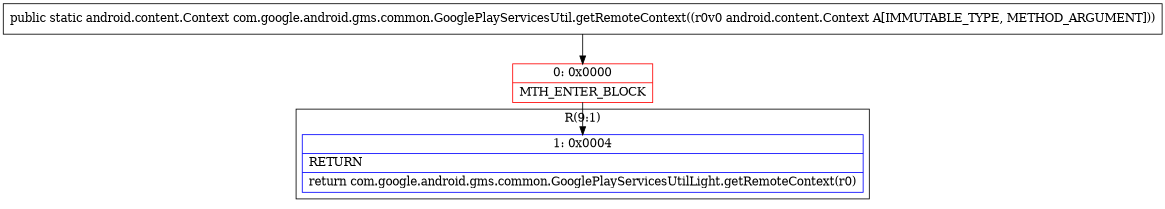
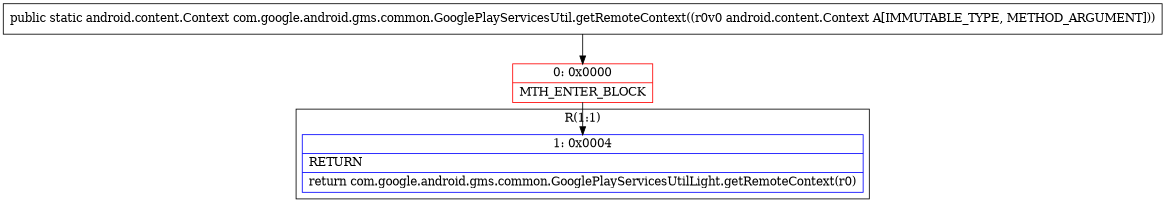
(583, 119) -> (583, 119)
